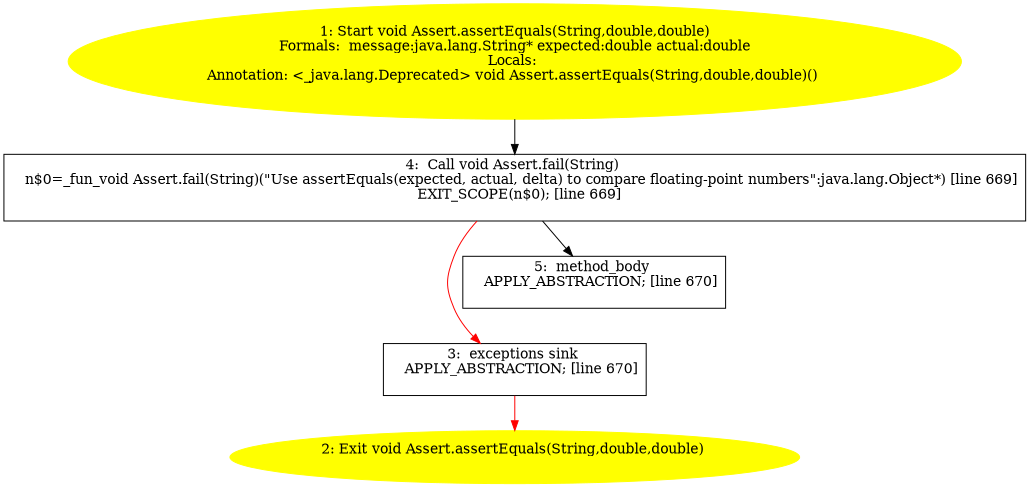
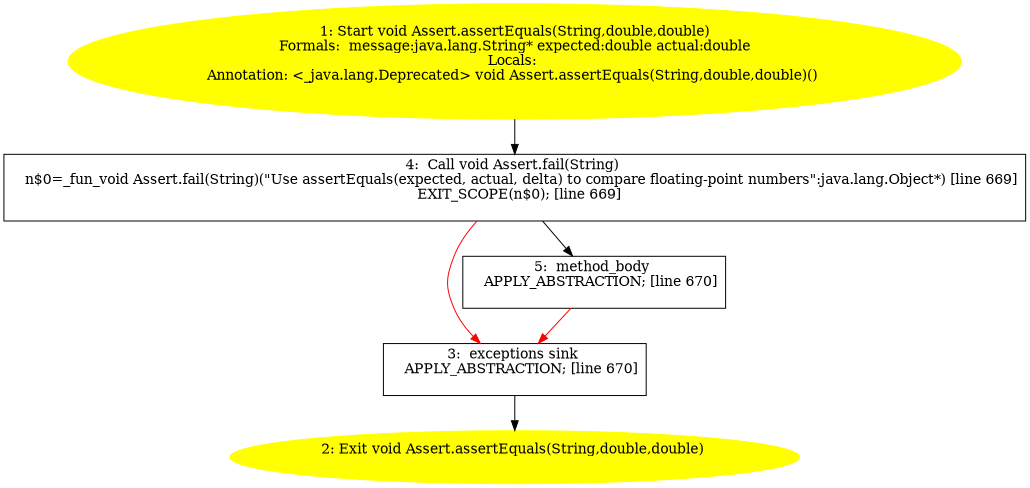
none -> (558, 322)
(515, 408) -> (515, 408)
